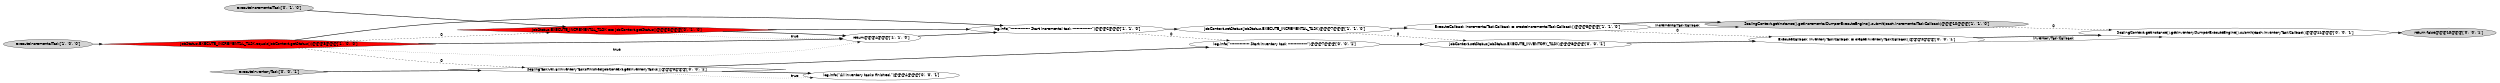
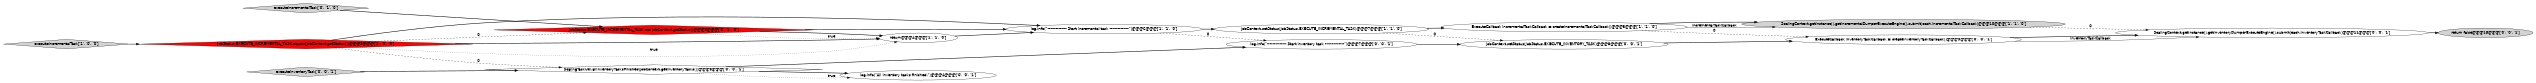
(269, 8) -> (306, 8)
(48, 44) -> (66, 44)
